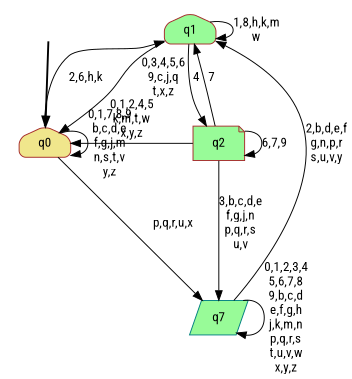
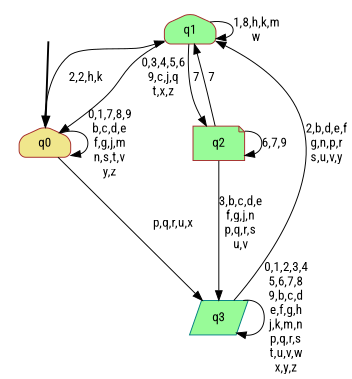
(86, 77) -> (86, 77)
(196, 77) -> (196, 77)
(131, 143) -> none
(219, 318) -> (219, 318)
